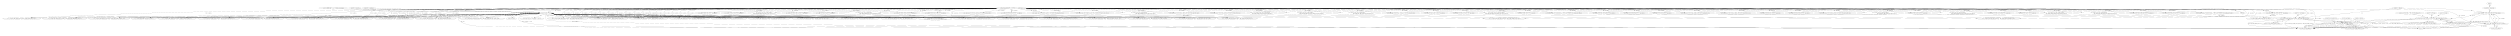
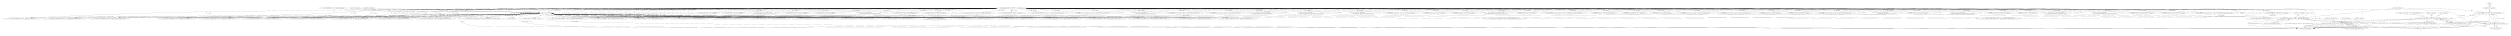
(144, 19) -> none
